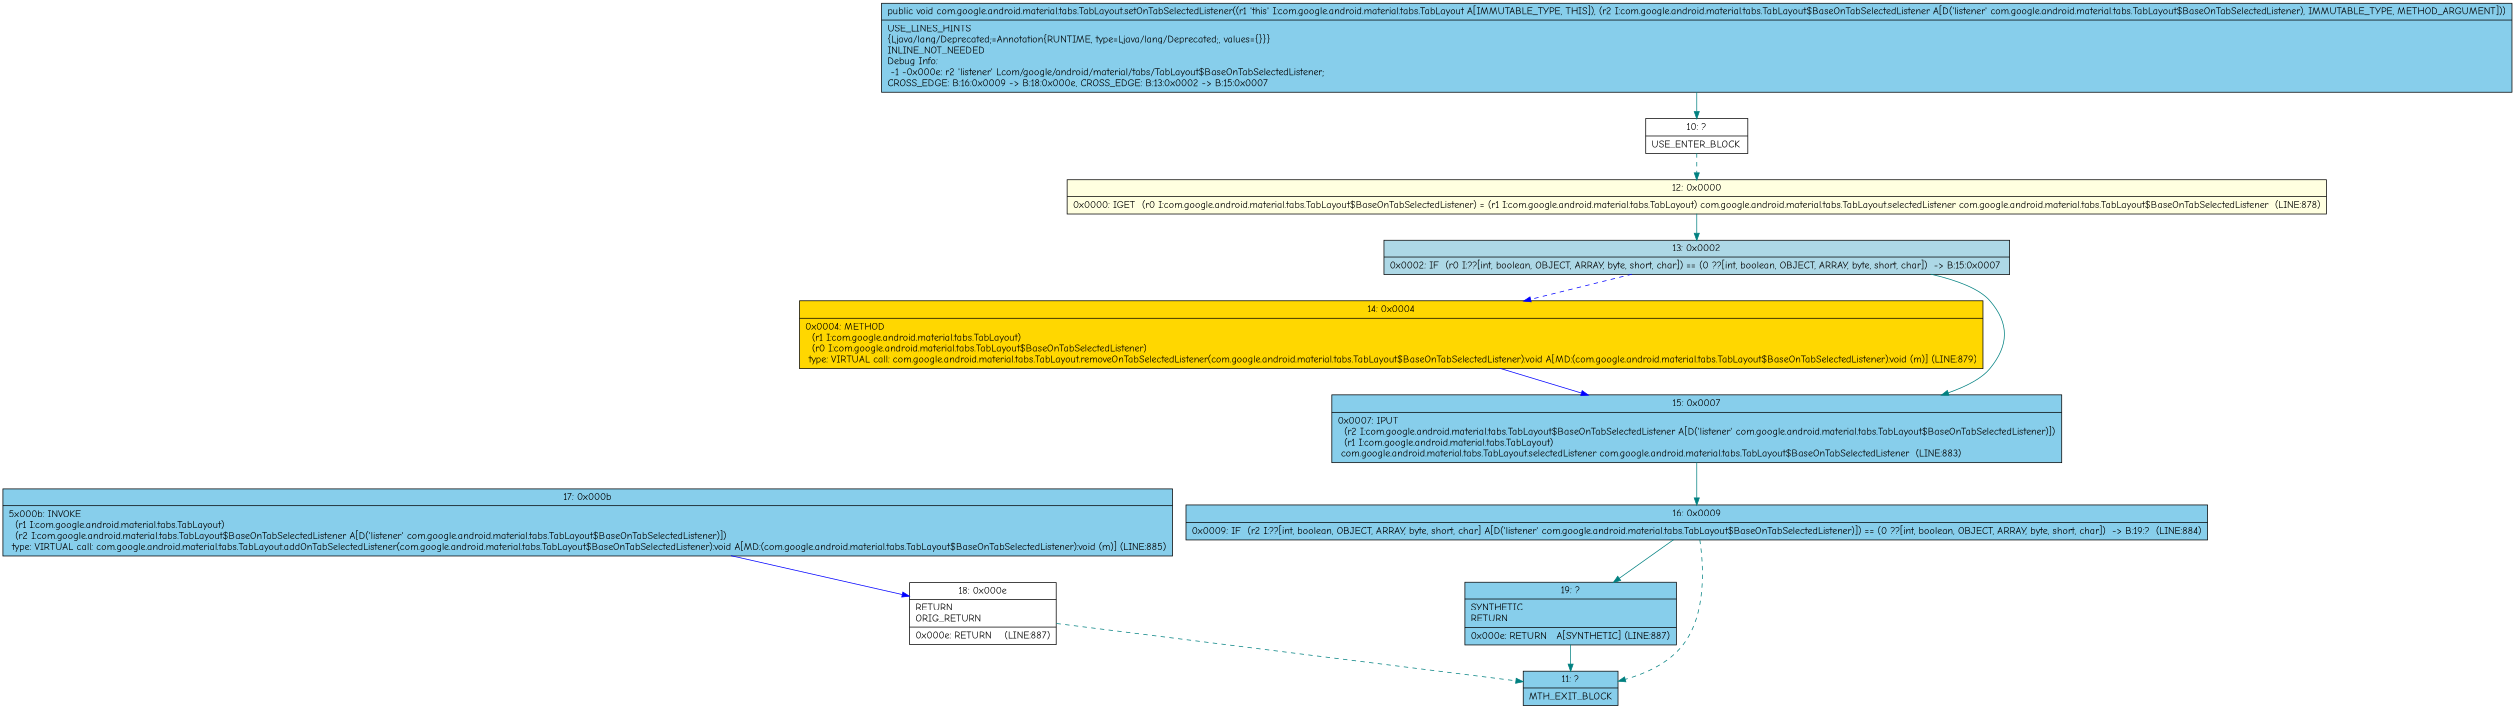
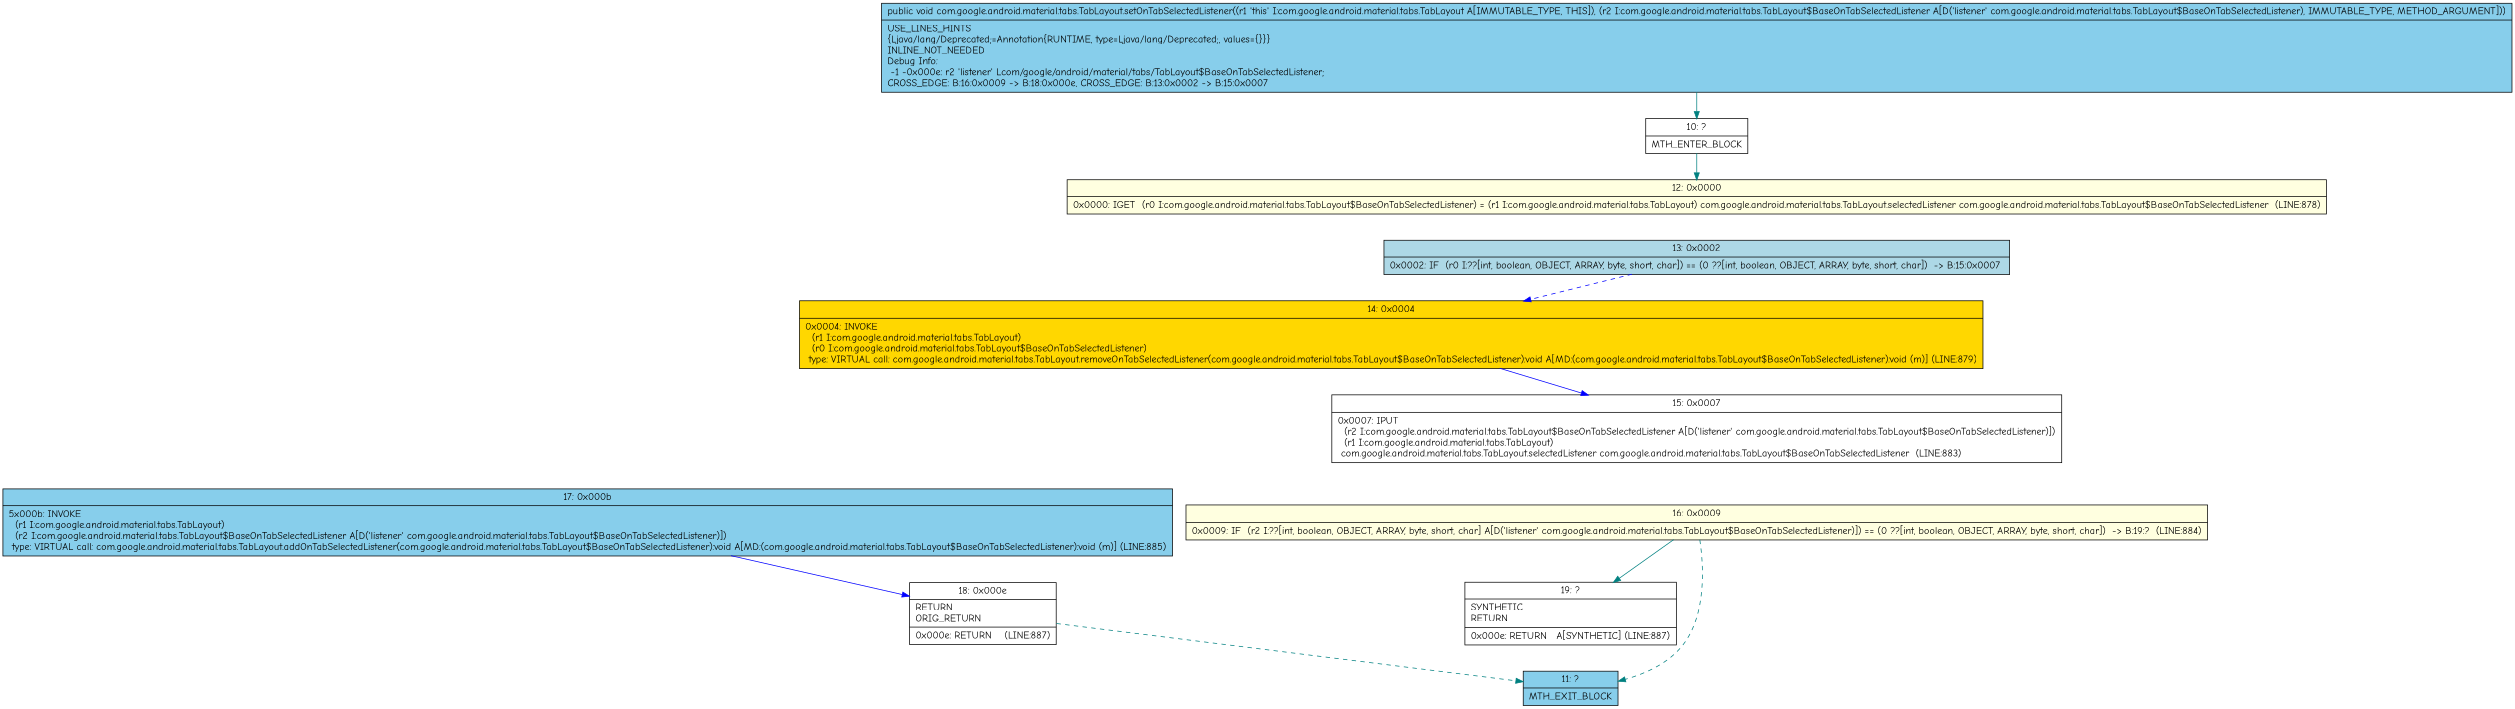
(1696, 144) -> (1697, 144)
(1697, 163) -> (1697, 163)
(1697, 223) -> none
(2004, 326) -> none
(848, 327) -> (845, 327)
(1697, 429) -> (1697, 429)
(1697, 480) -> none
(1697, 522) -> (1697, 522)
(1571, 614) -> (1571, 614)
(1571, 654) -> none
